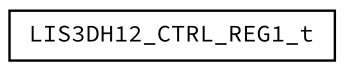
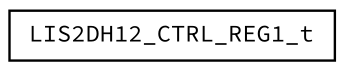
(172, 36) -> (172, 36)
